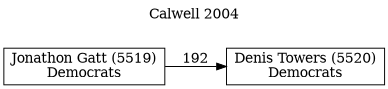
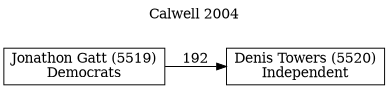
(306, 67) -> (306, 67)
